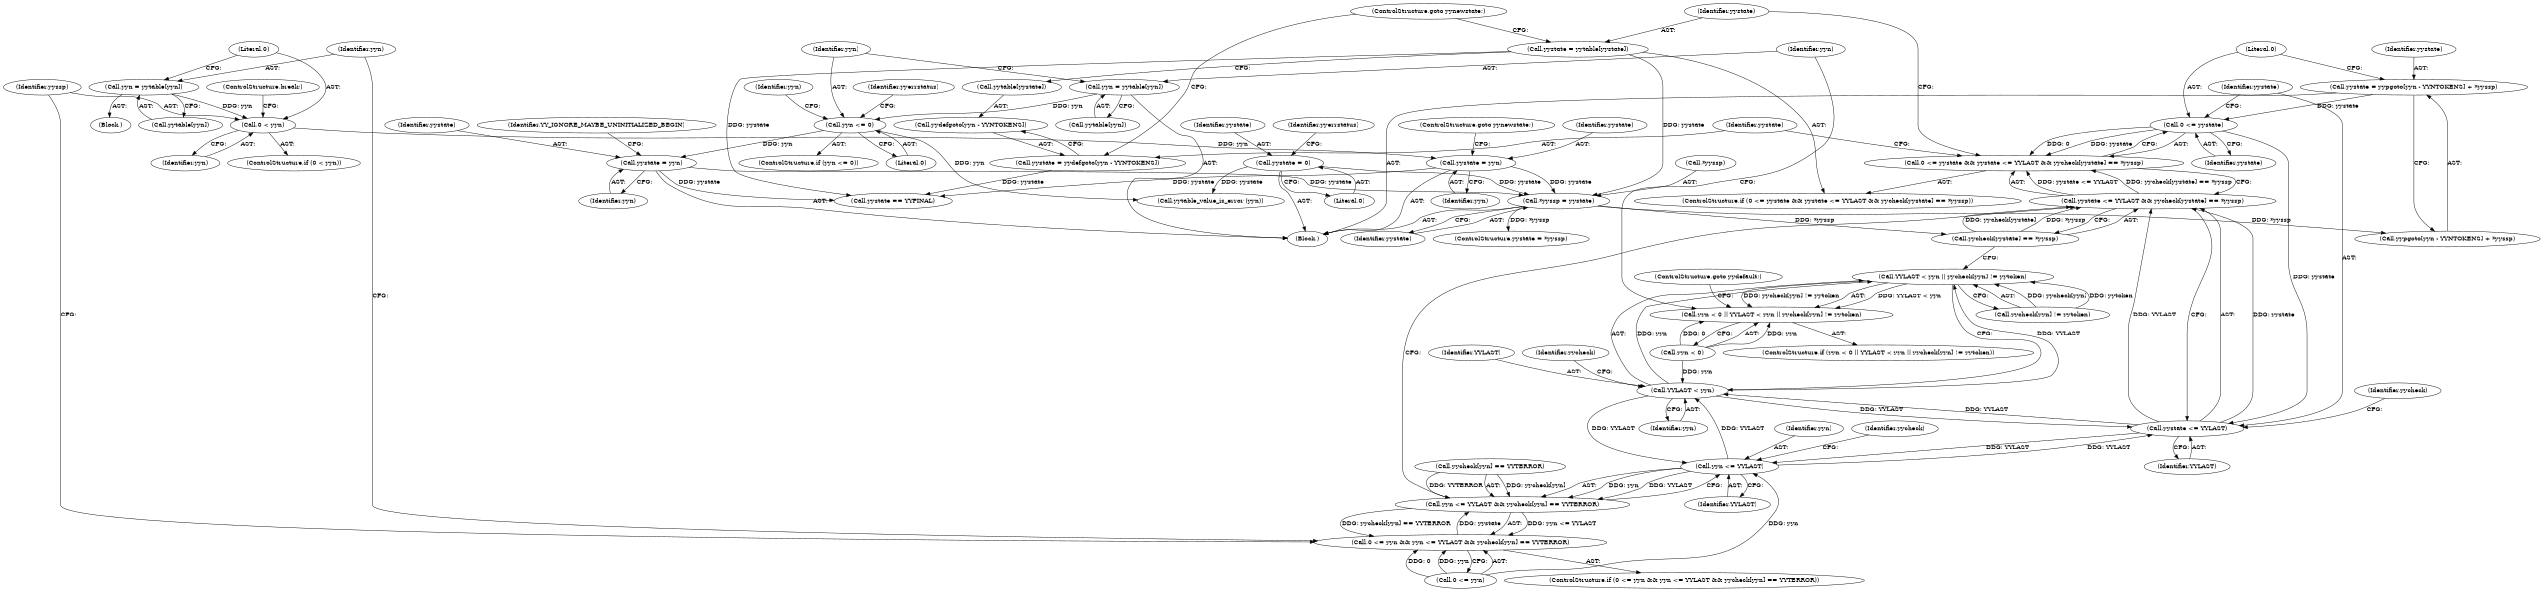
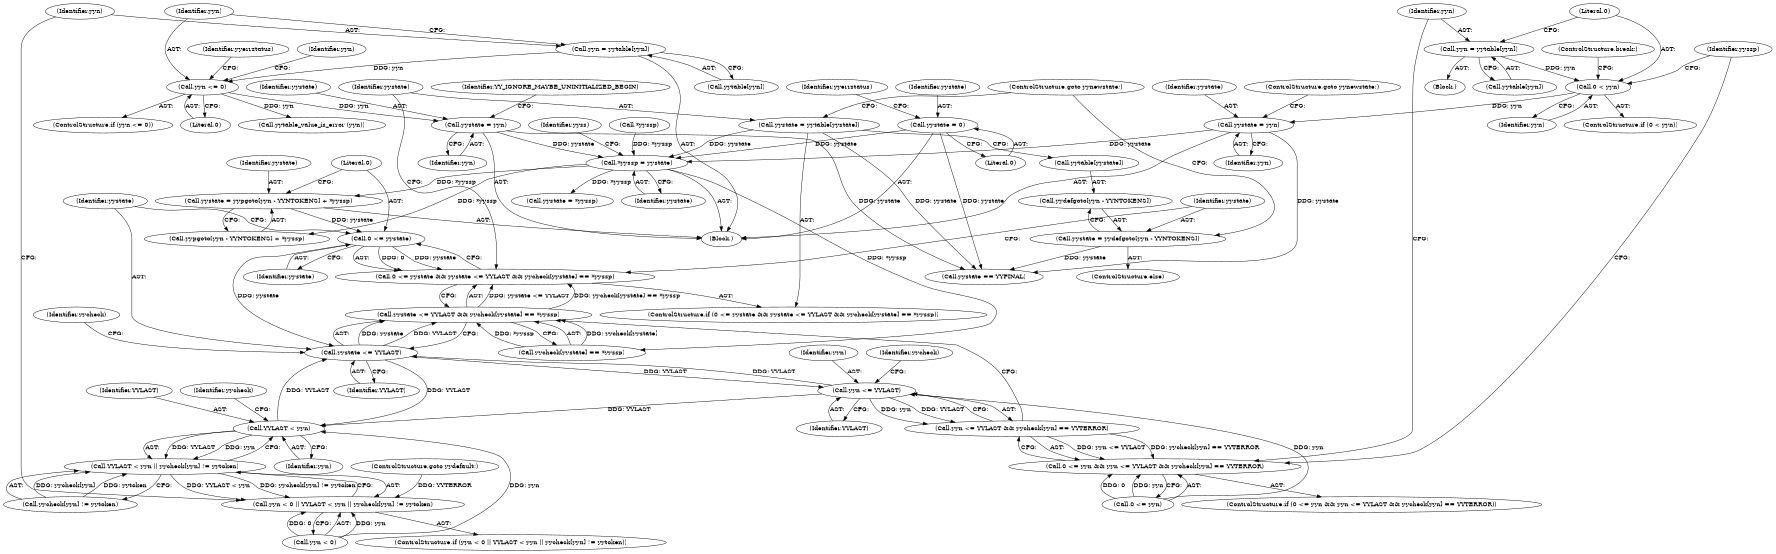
(172, 106) -> (1694, 68)
none -> (565, 125)
(1234, 171) -> (960, 199)
none -> (473, 174)
(1691, 182) -> (653, 144)
(1511, 239) -> (562, 201)
(1981, 257) -> (307, 478)
none -> (1128, 277)
(1726, 296) -> (445, 486)
(1597, 441) -> none
(1490, 467) -> none
(1480, 524) -> (1030, 448)
